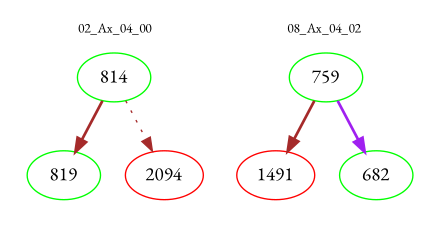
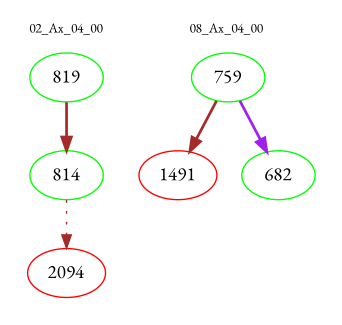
(325, 29) -> (227, 29)
(92, 120) -> (67, 120)
